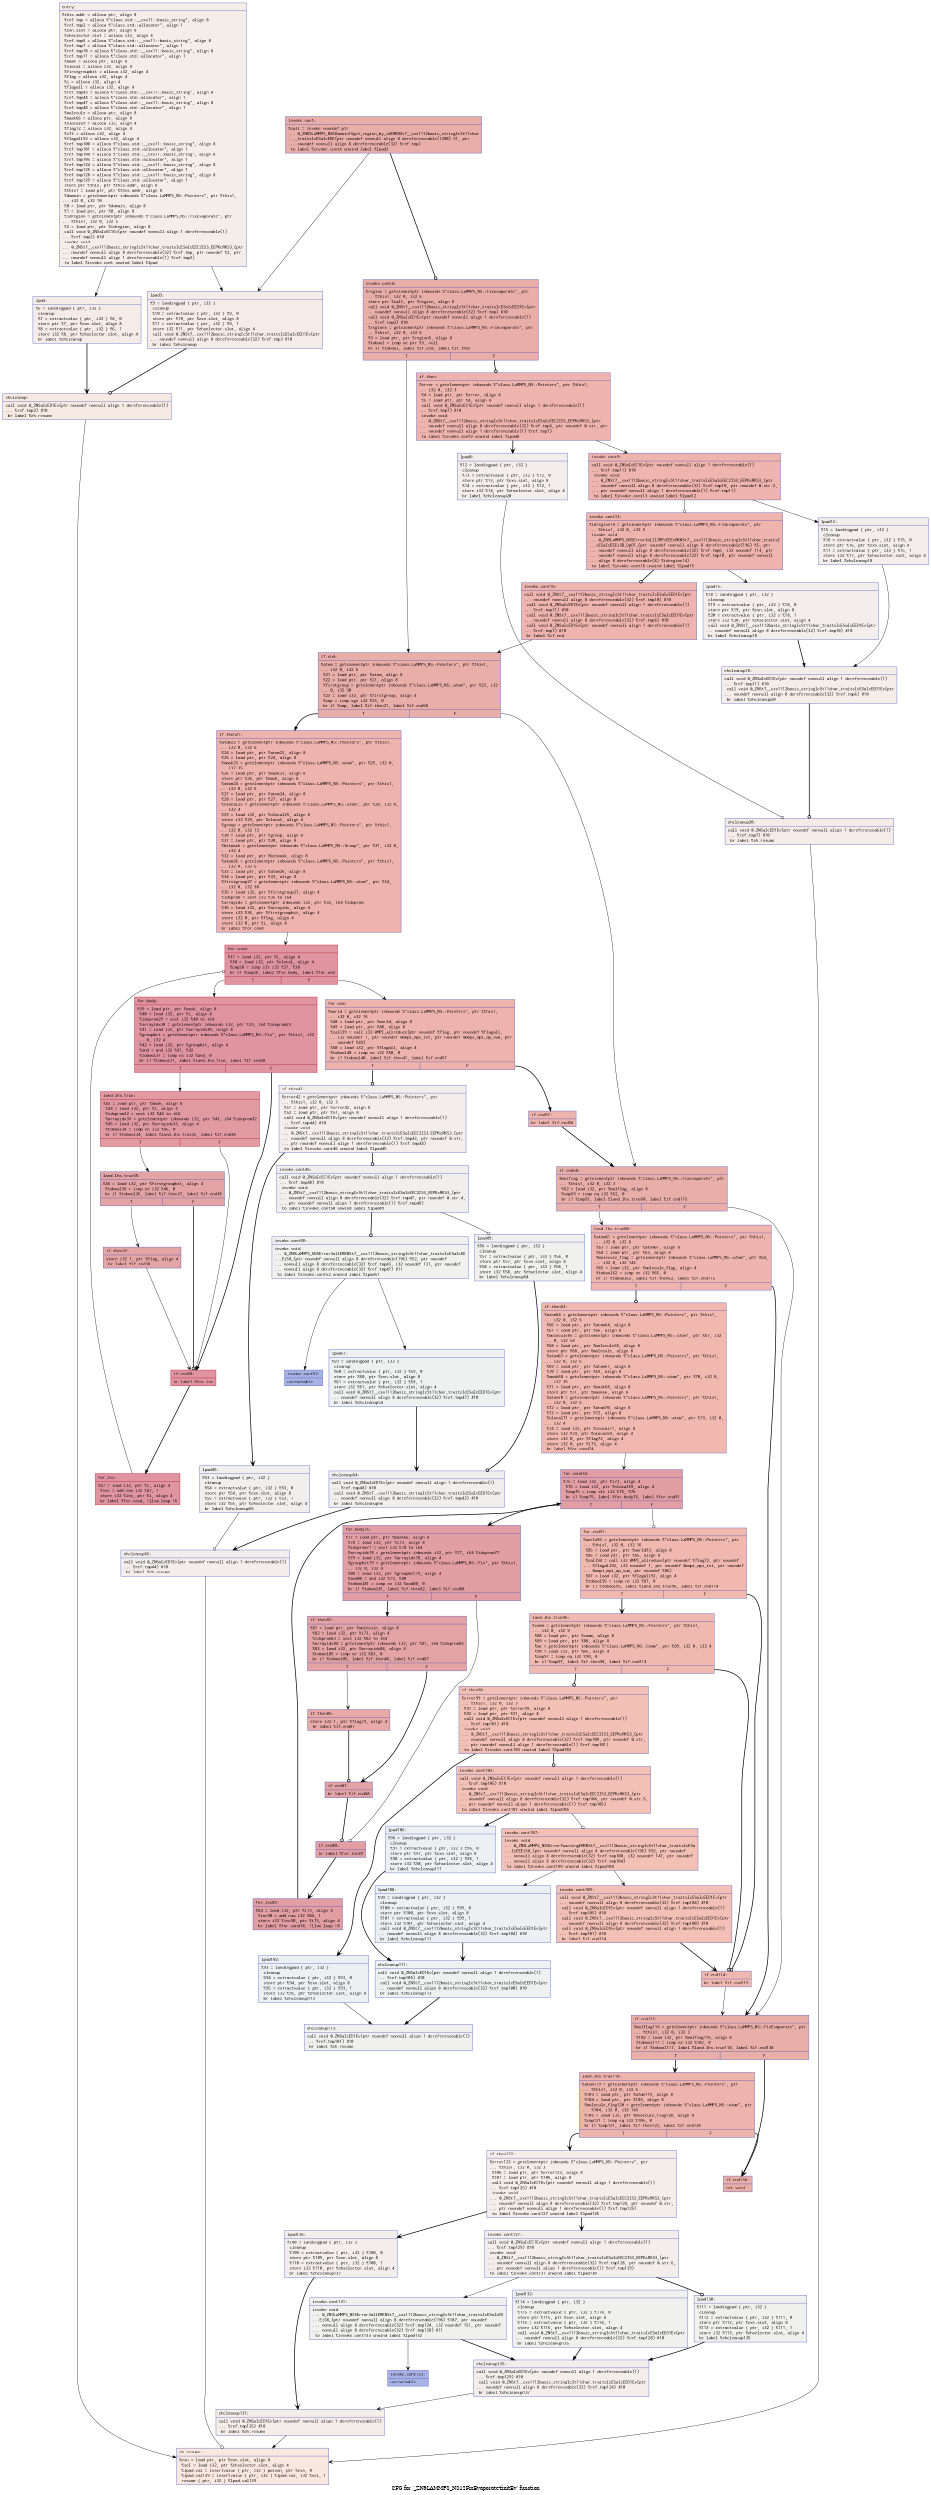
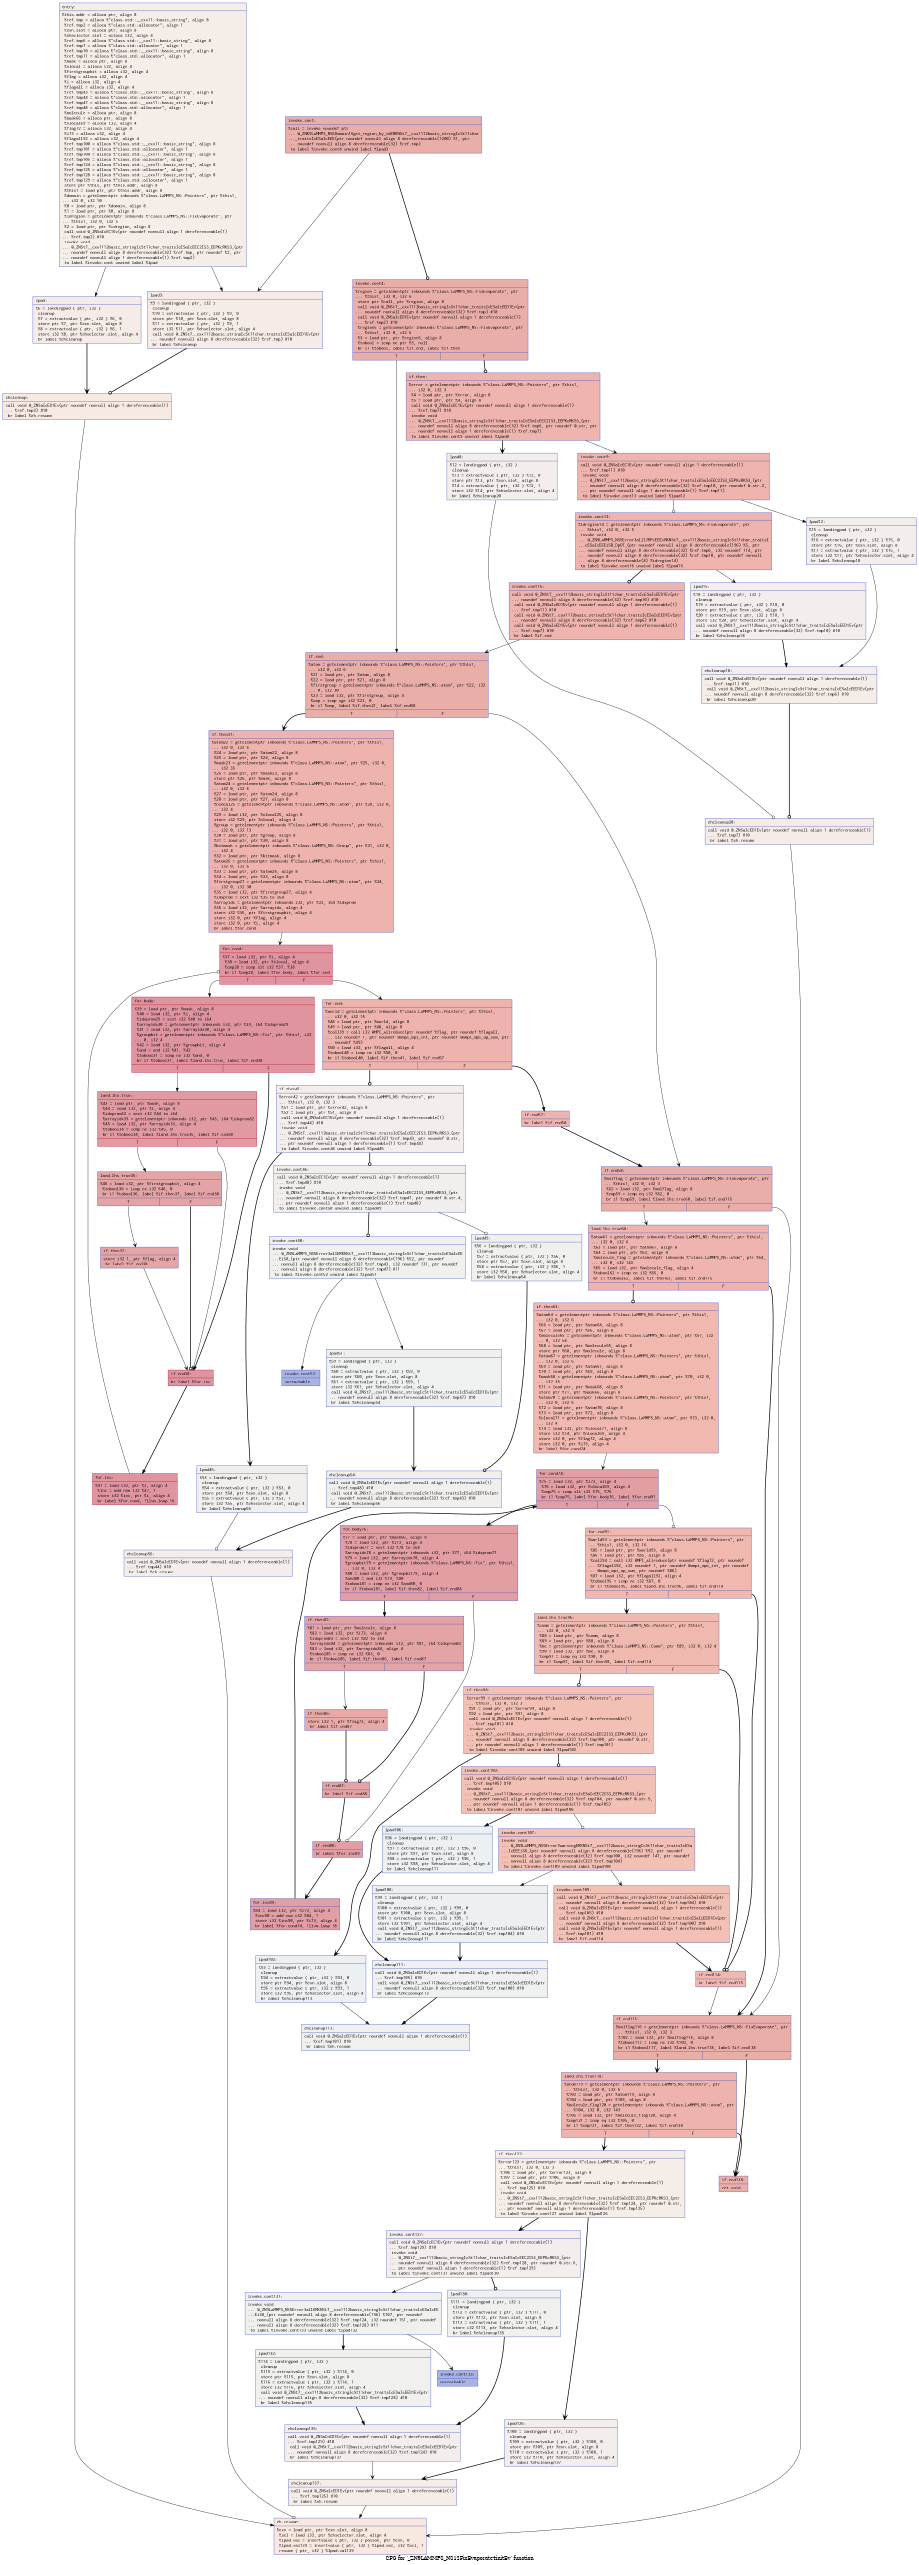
(305, 717) -> (293, 717)
(406, 1732) -> (406, 1733)
(486, 2349) -> (343, 2340)
